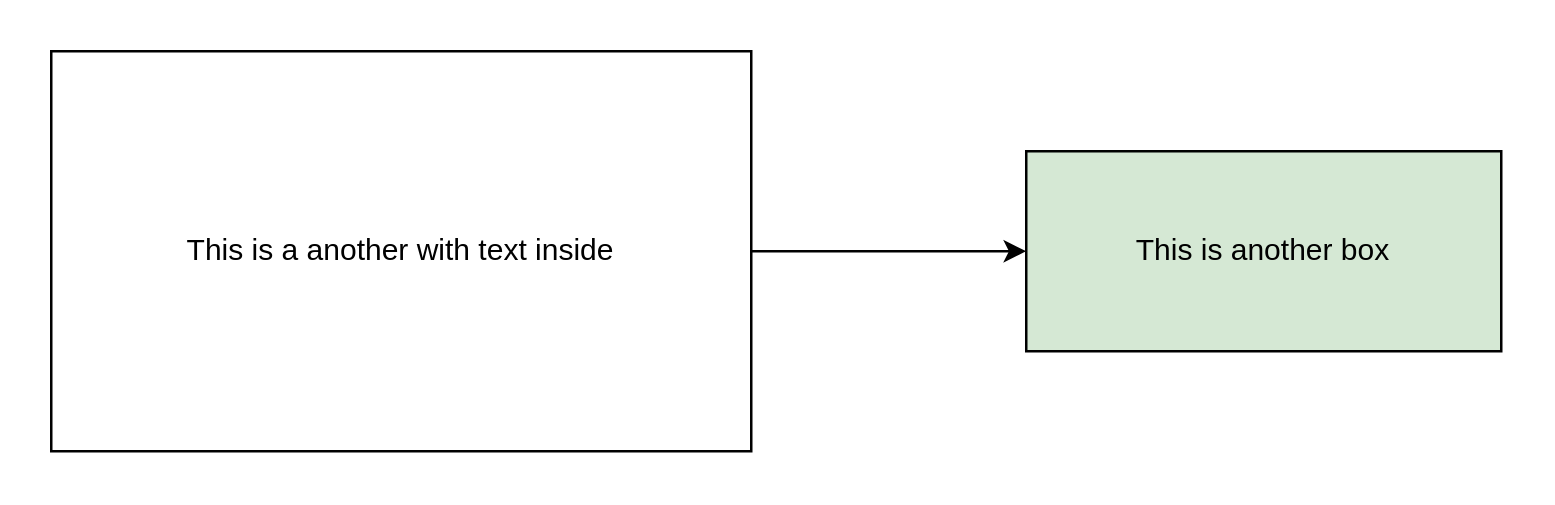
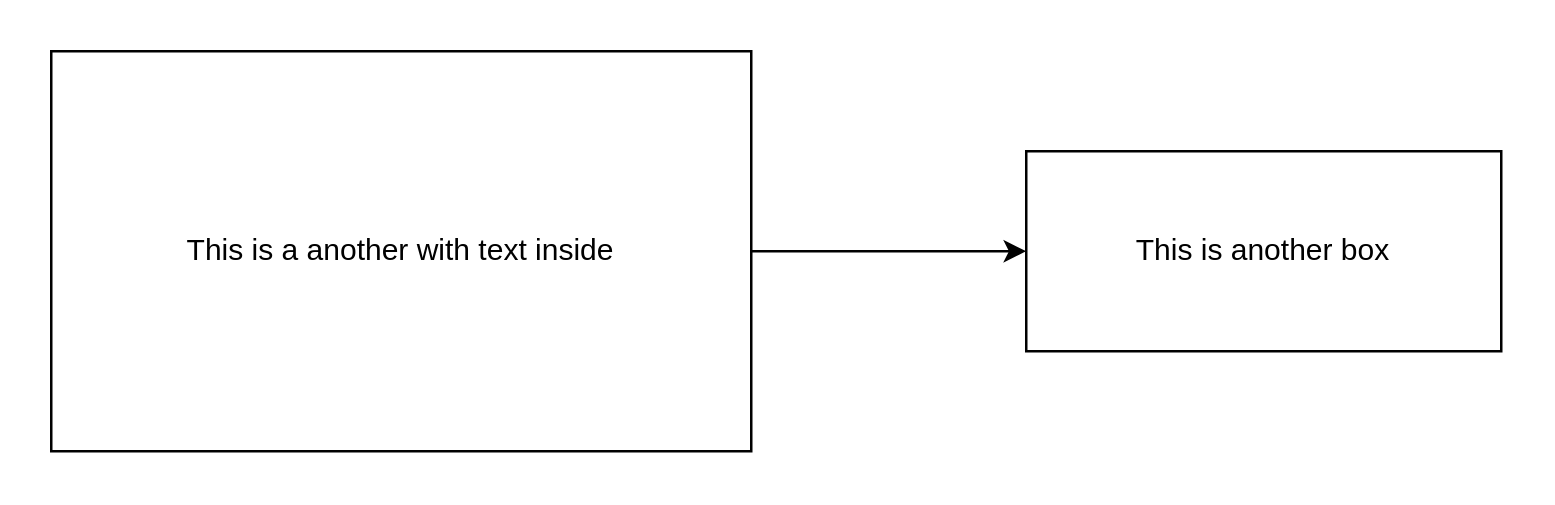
(1264, 251) -> (1264, 251)
